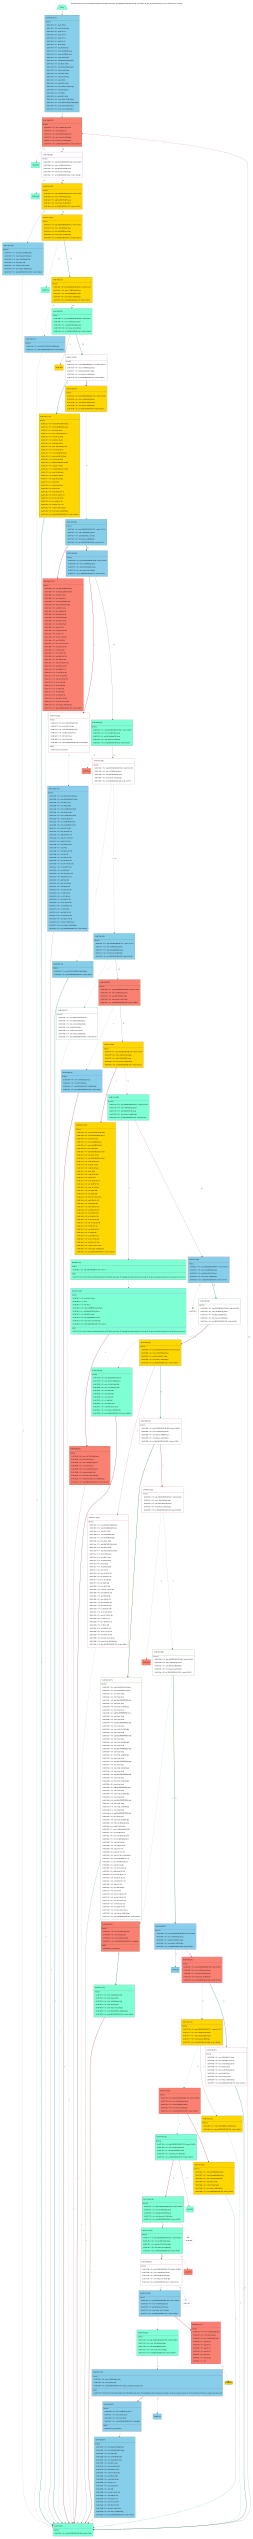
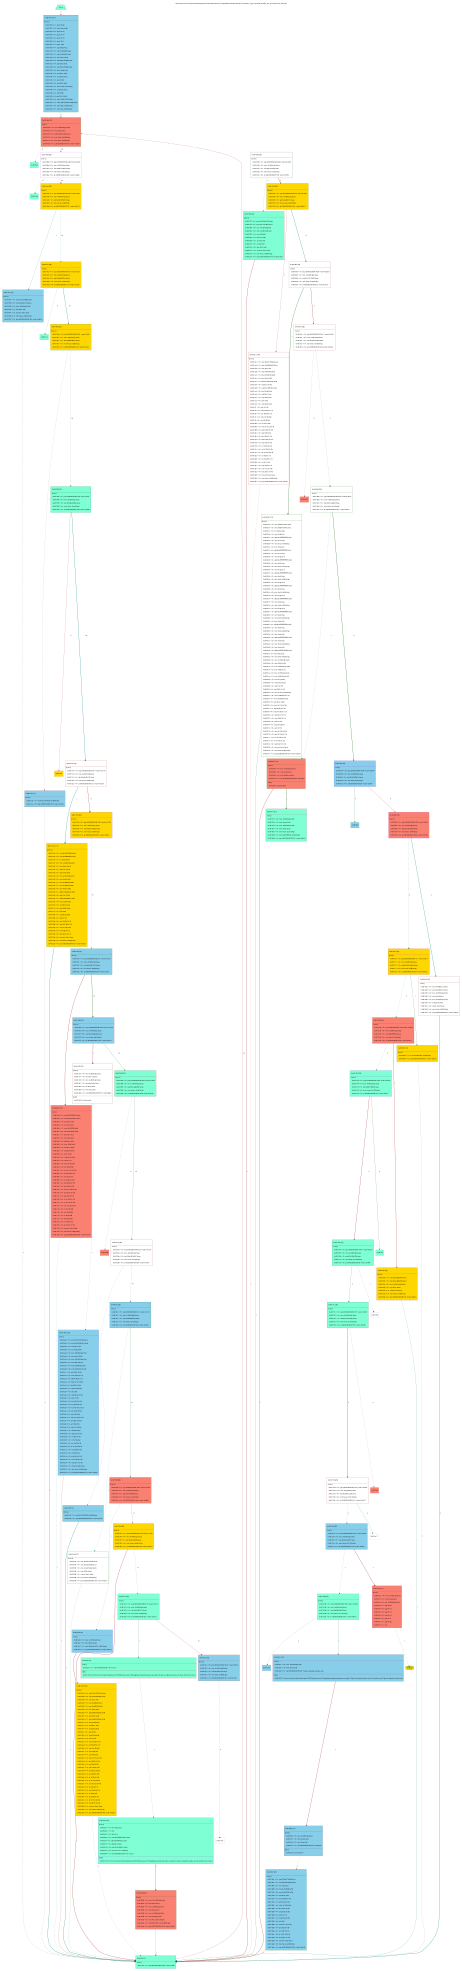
(214, 1290) -> none
(90, 2269) -> (259, 1411)
(157, 2404) -> (289, 1637)
